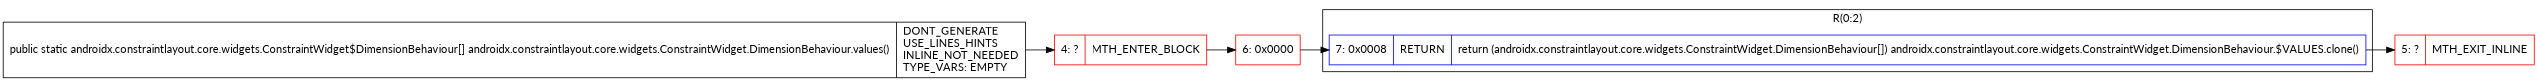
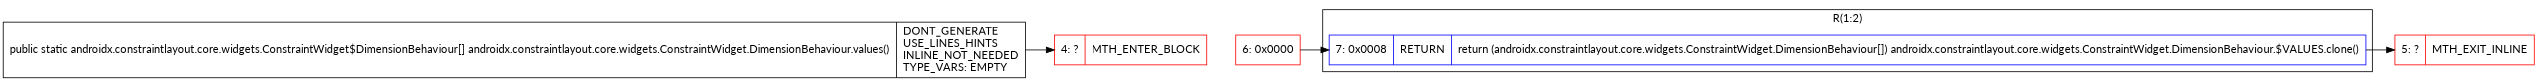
(1848, 19) -> (1848, 19)
(1217, 50) -> none
